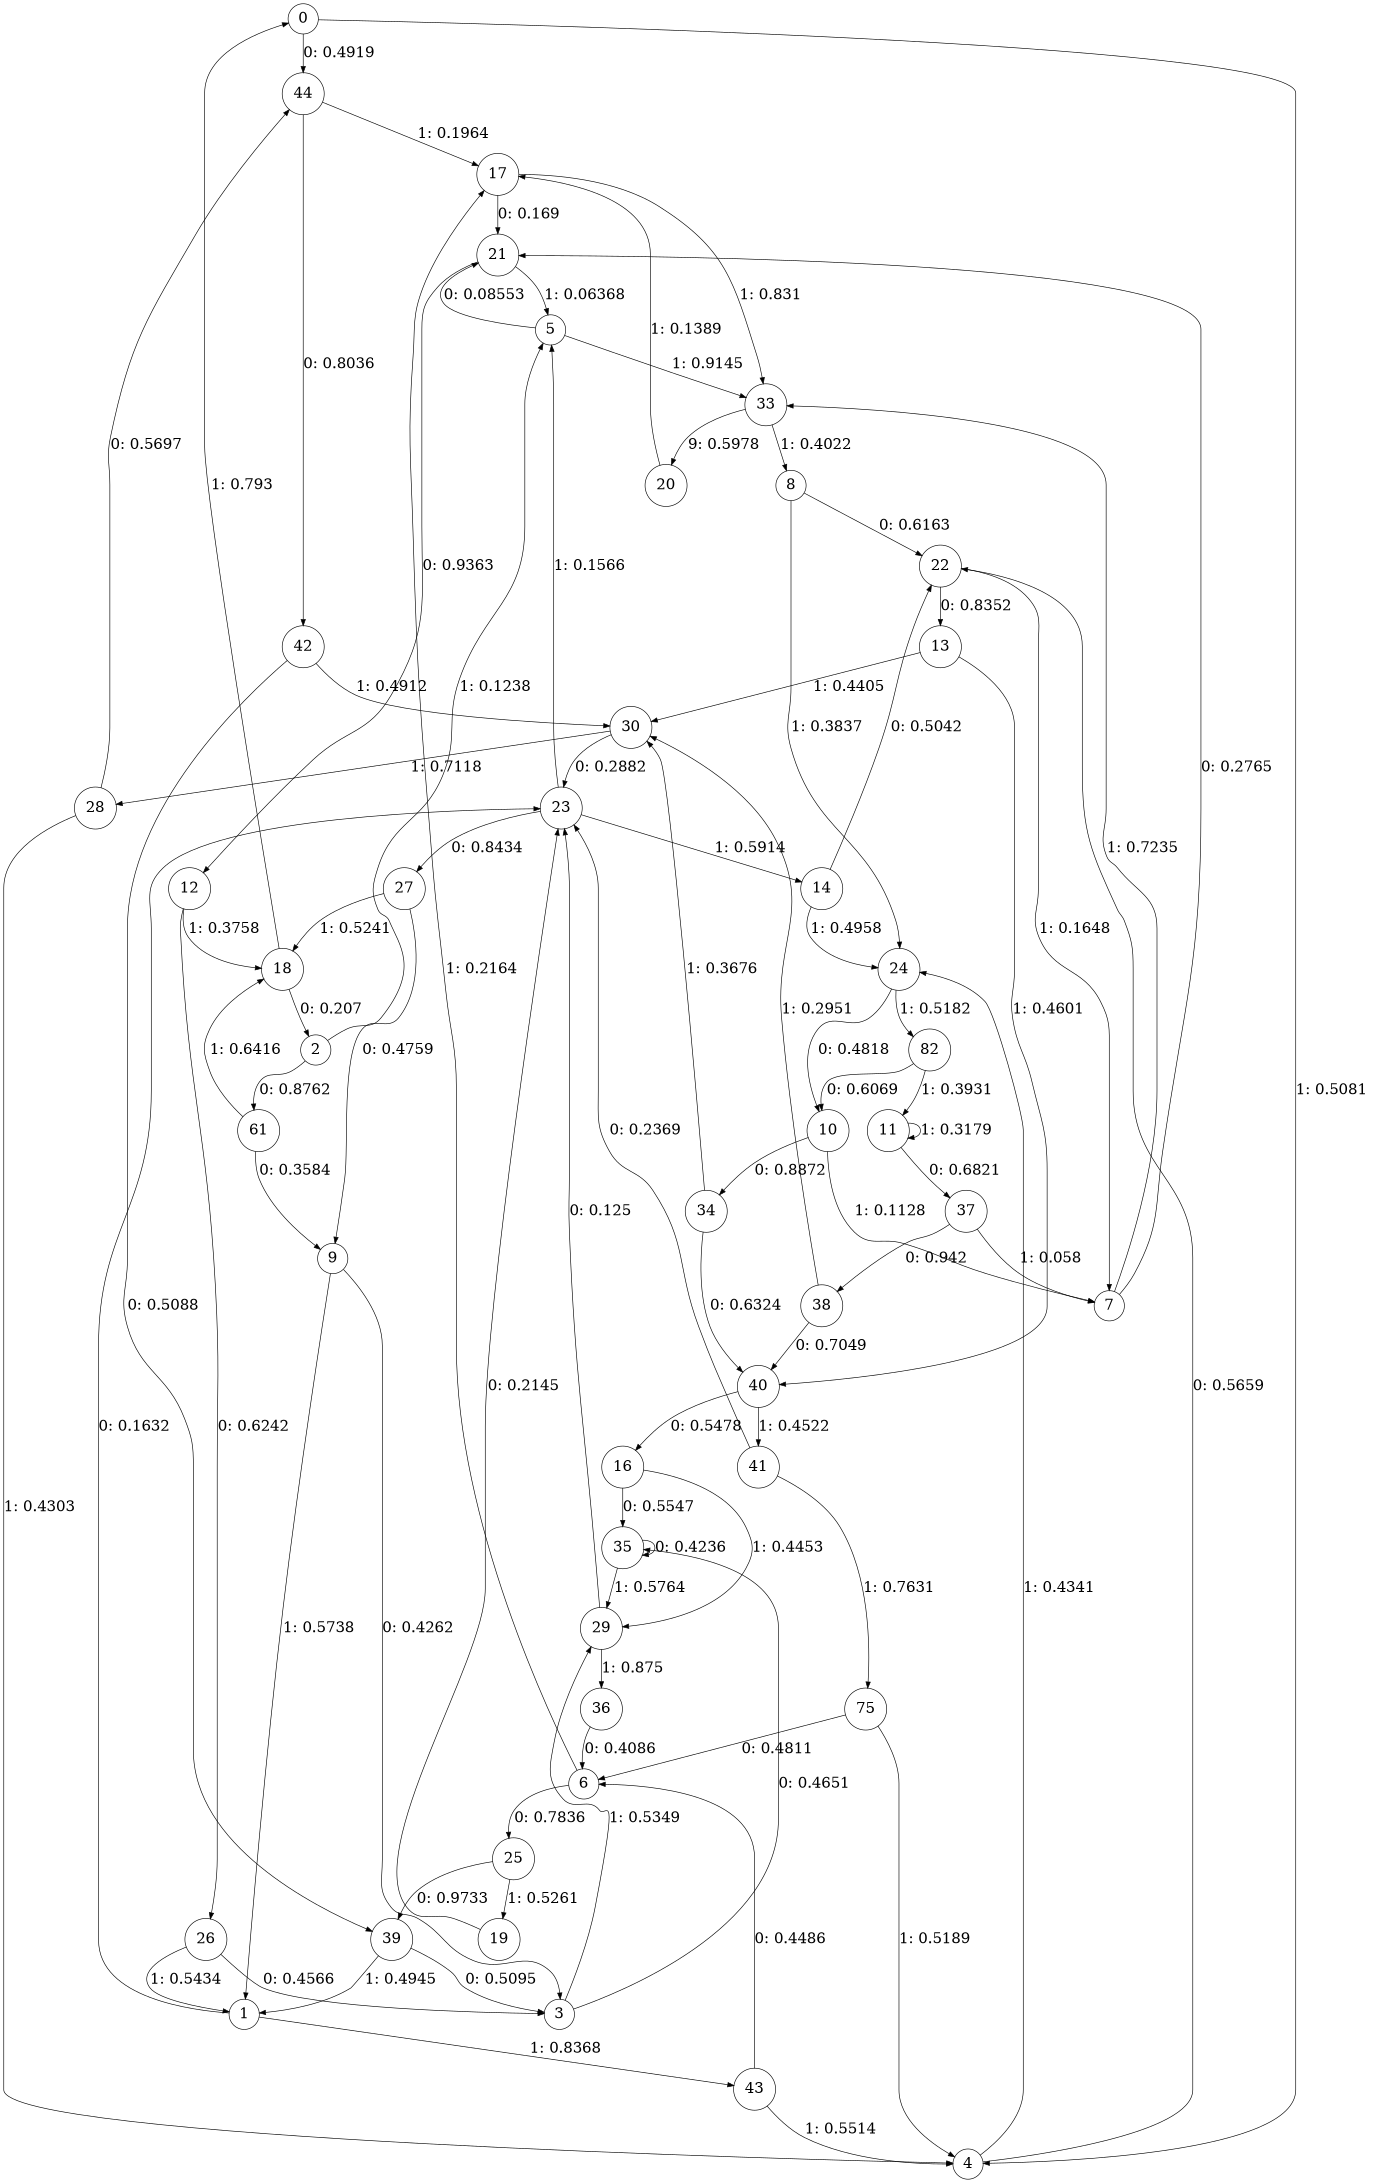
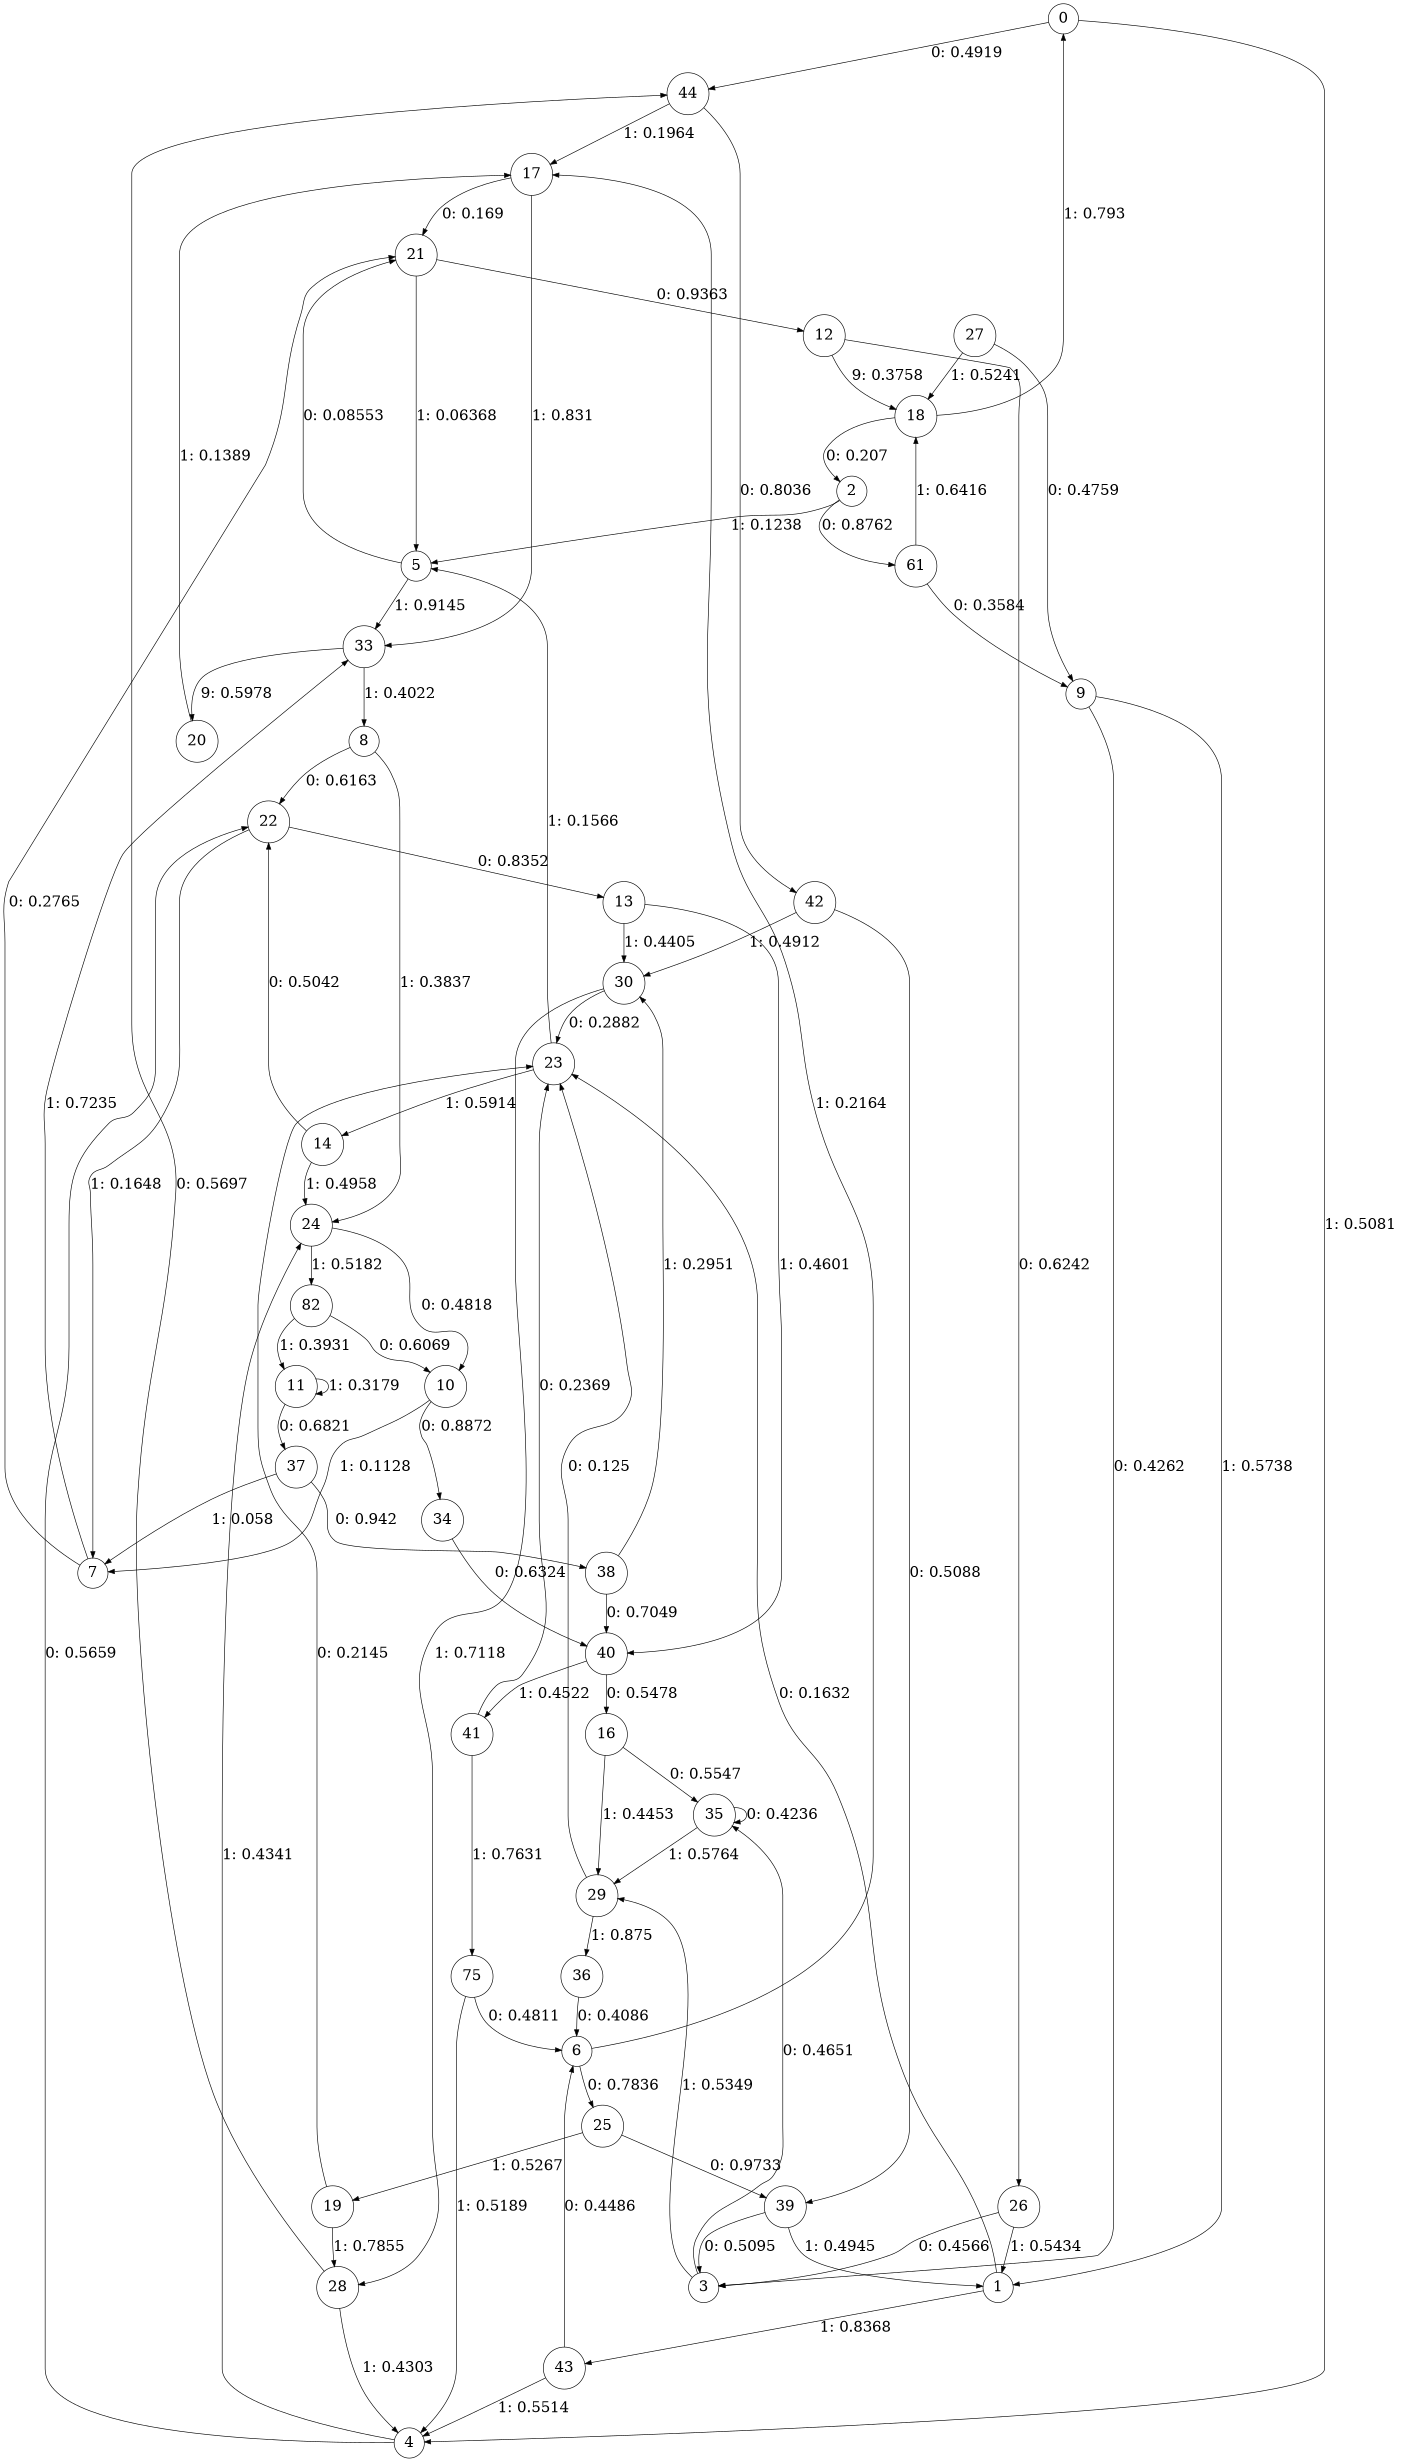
(475, 829) -> none
(231, 929) -> (895, 376)
(685, 966) -> none
(550, 1899) -> (534, 2166)
none -> (333, 2244)
